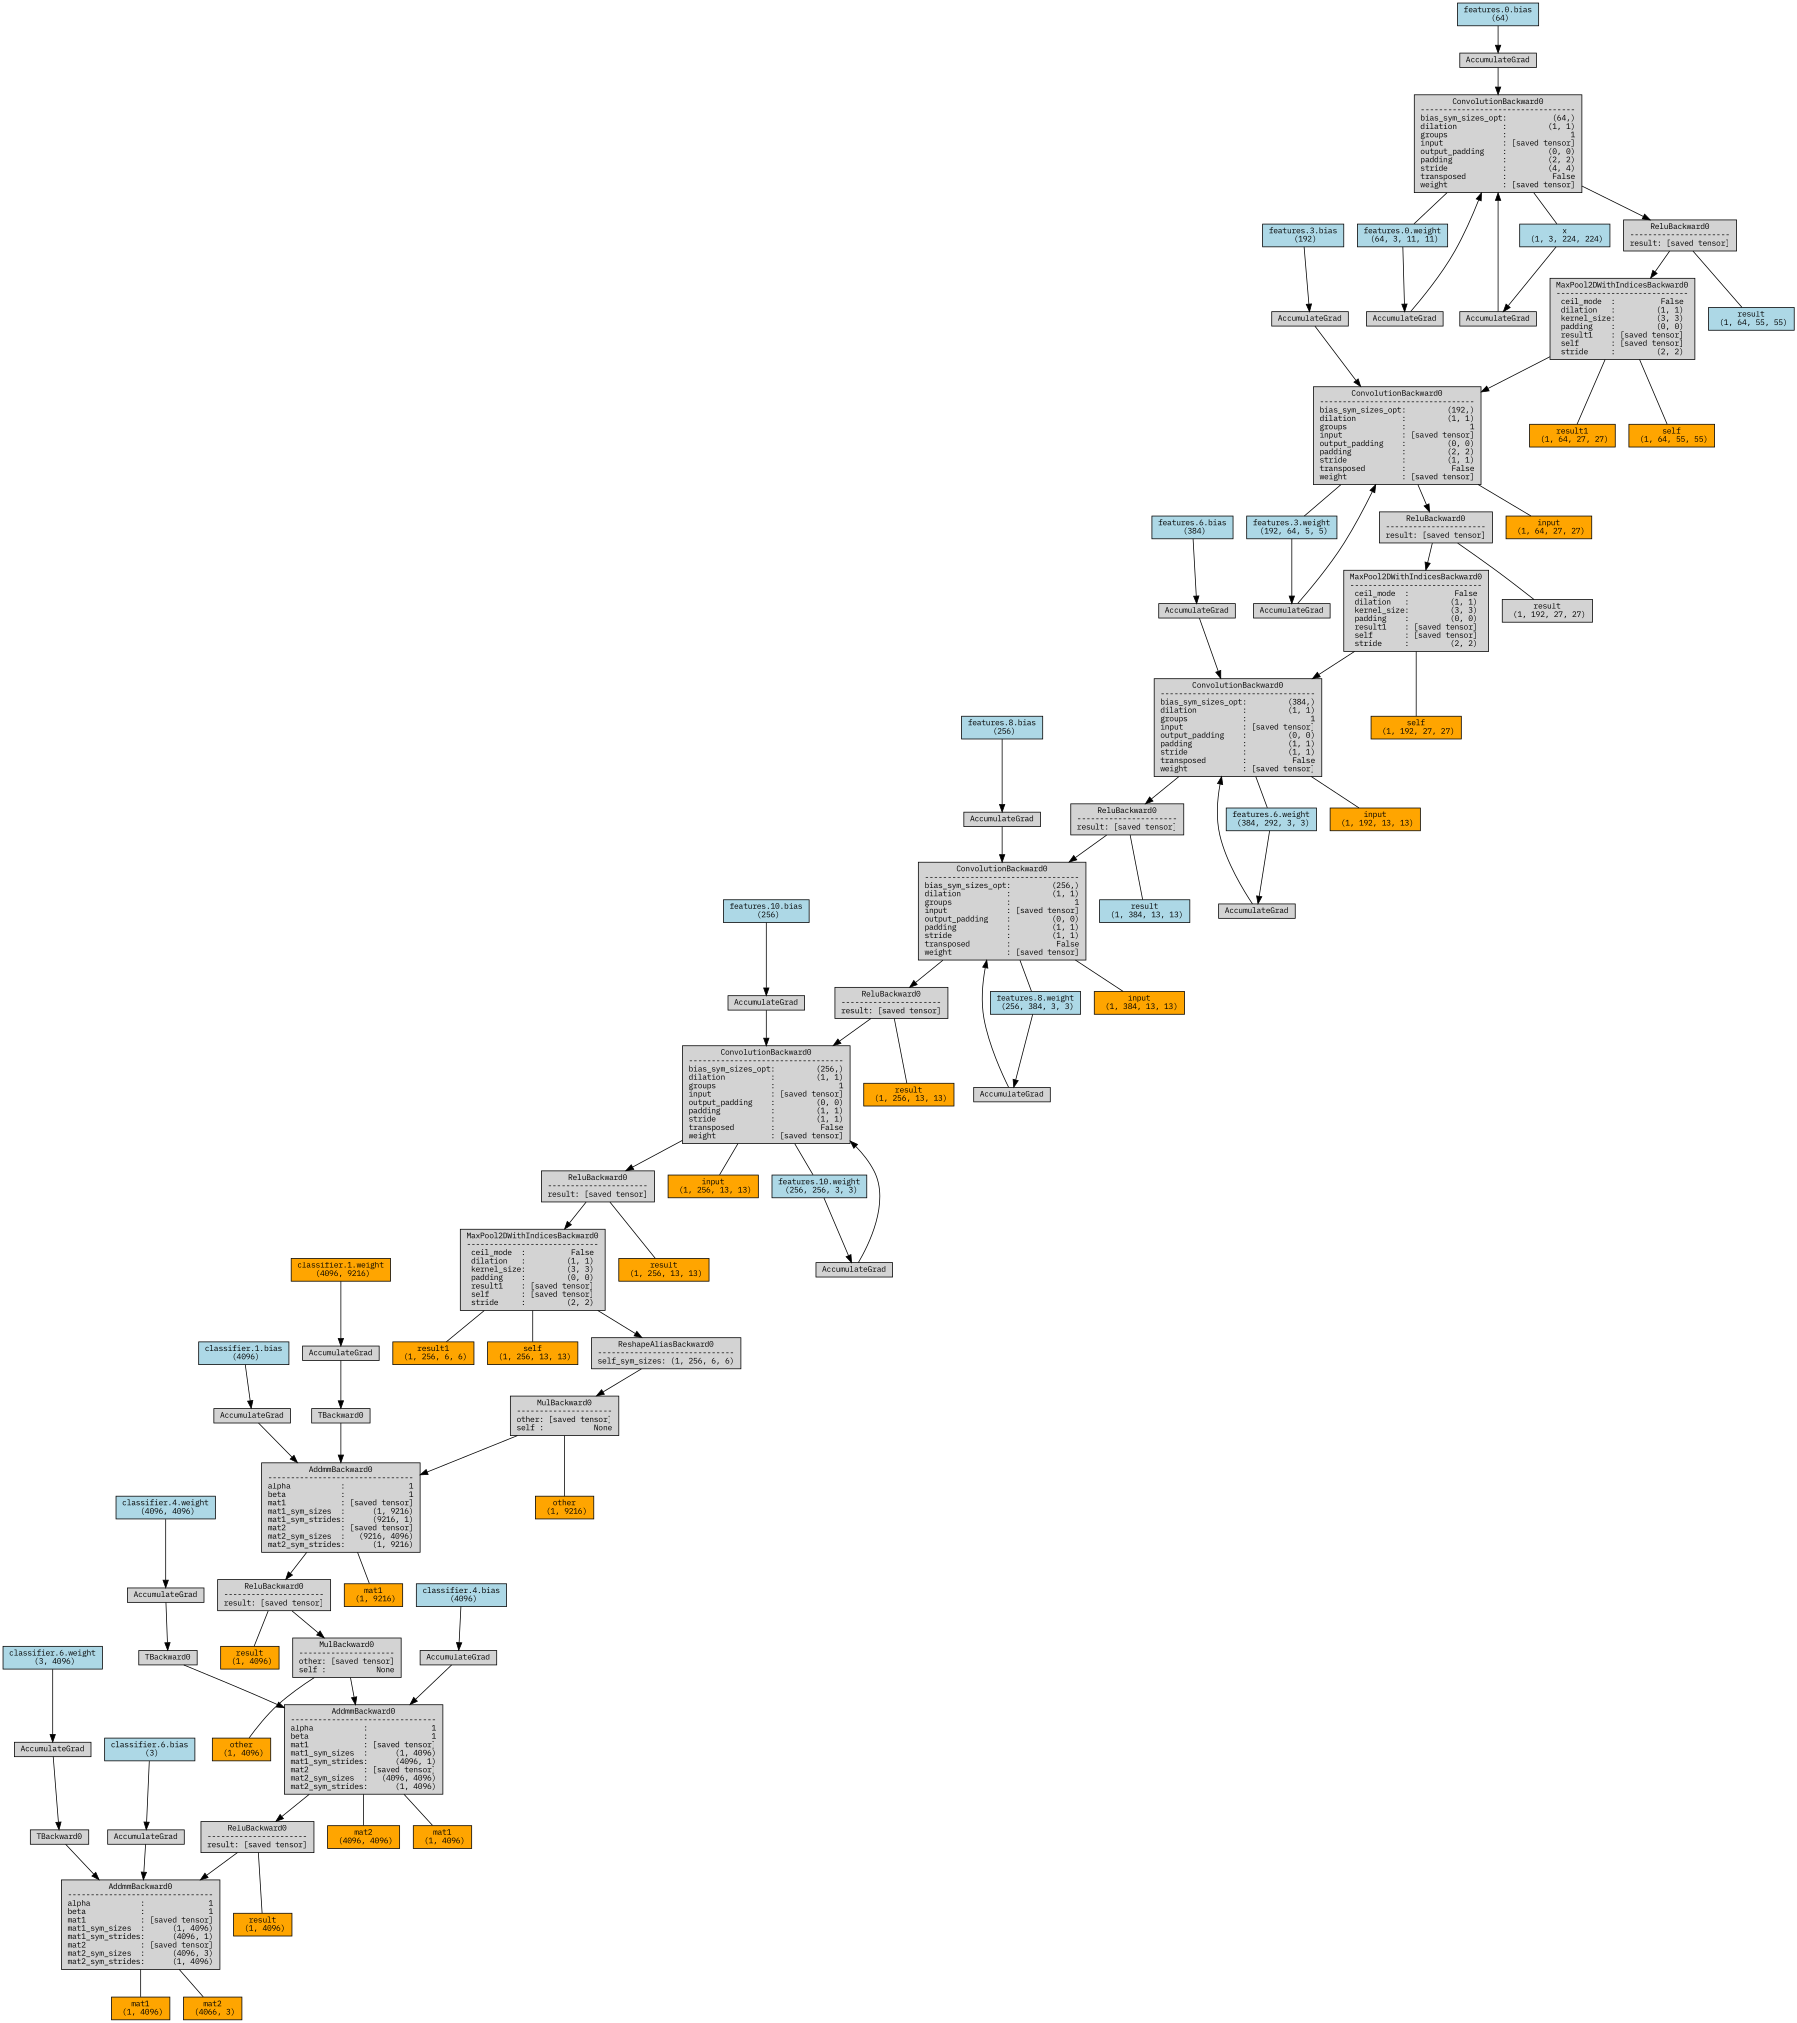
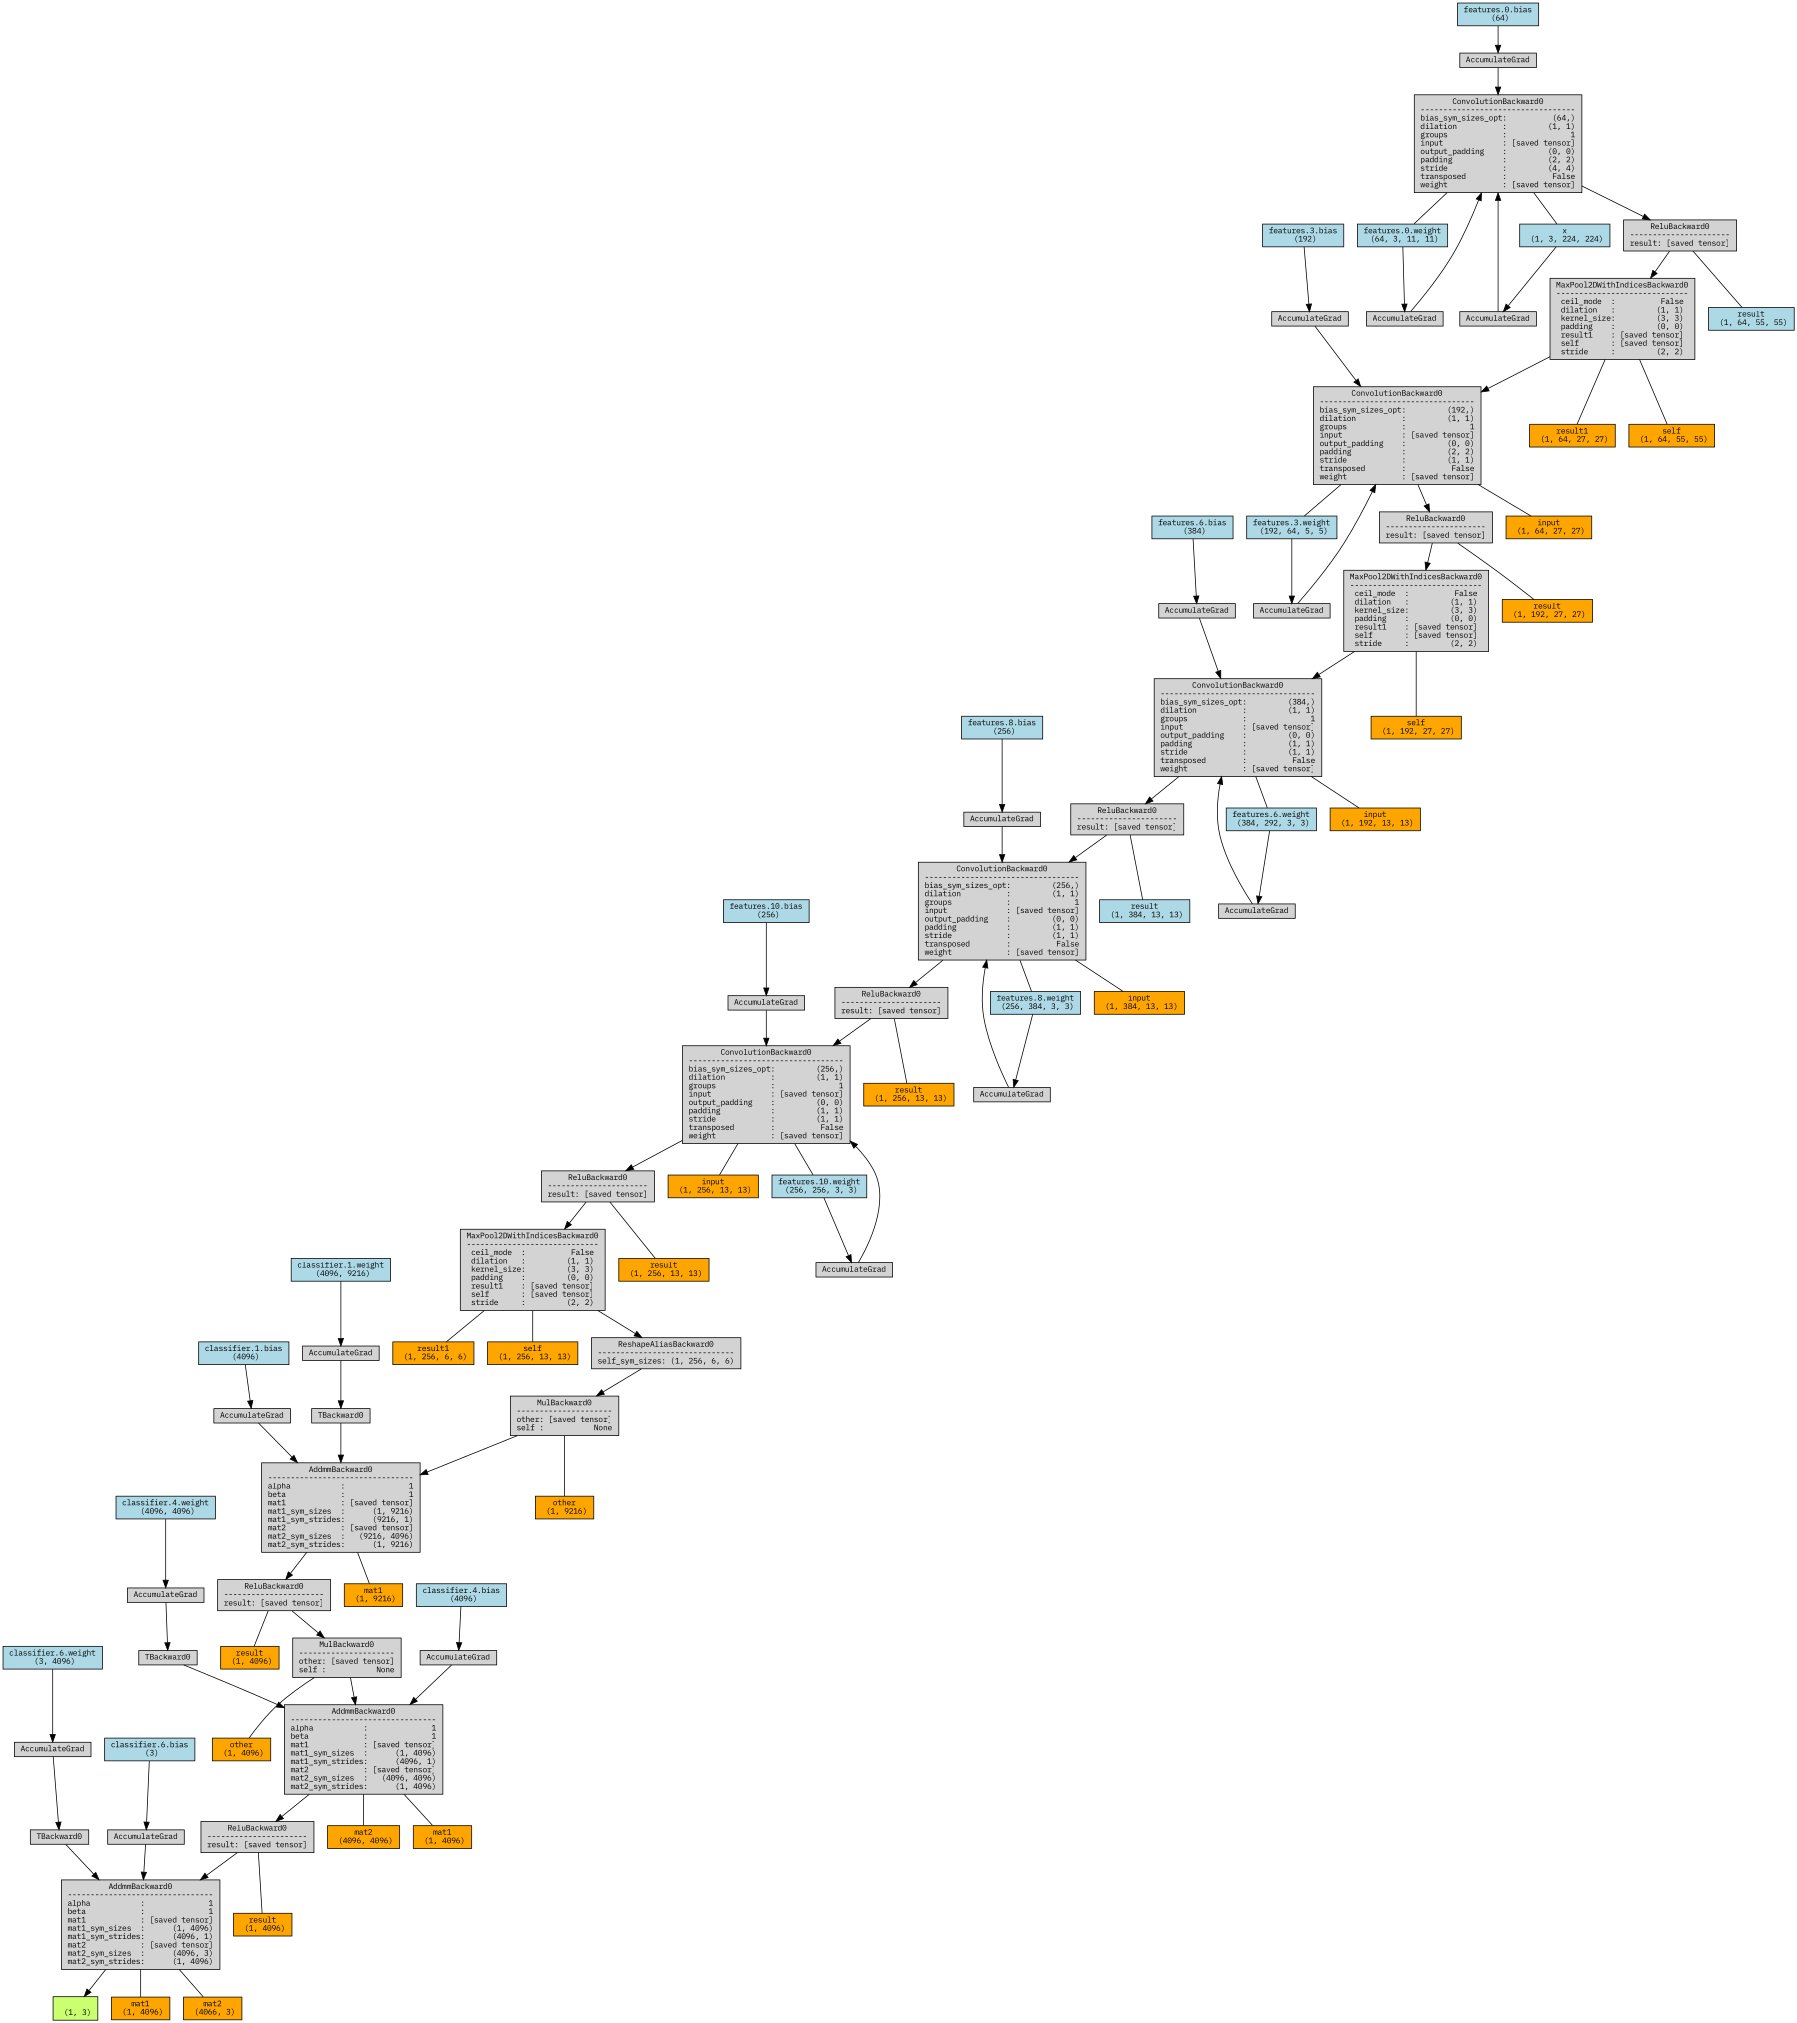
(1547, 611) -> (1547, 611)
(341, 1270) -> (341, 1270)
none -> (75, 2008)
